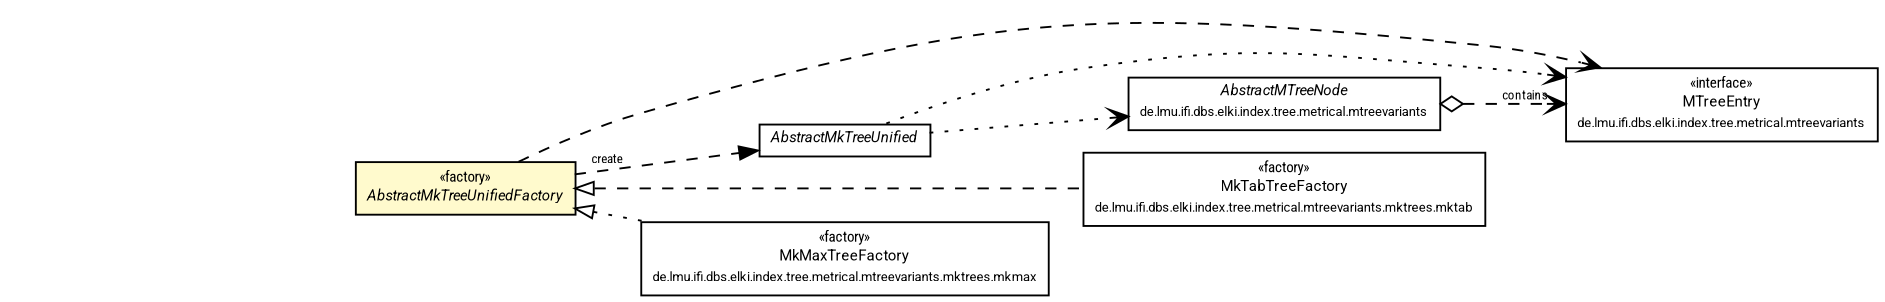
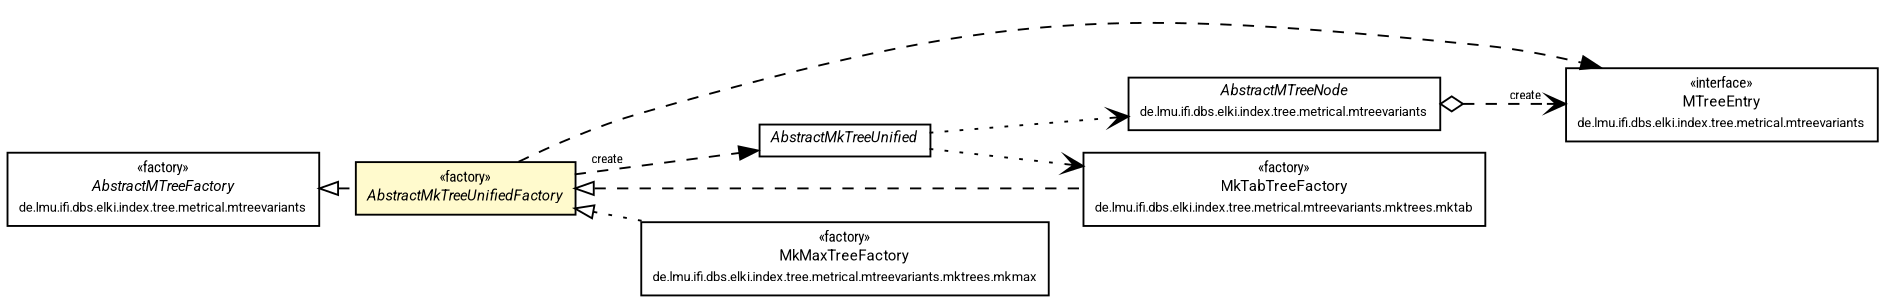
(1041, 28) -> (1041, 28)
(1213, 55) -> (997, 156)
(1526, 96) -> (1526, 96)
none -> (163, 188)
